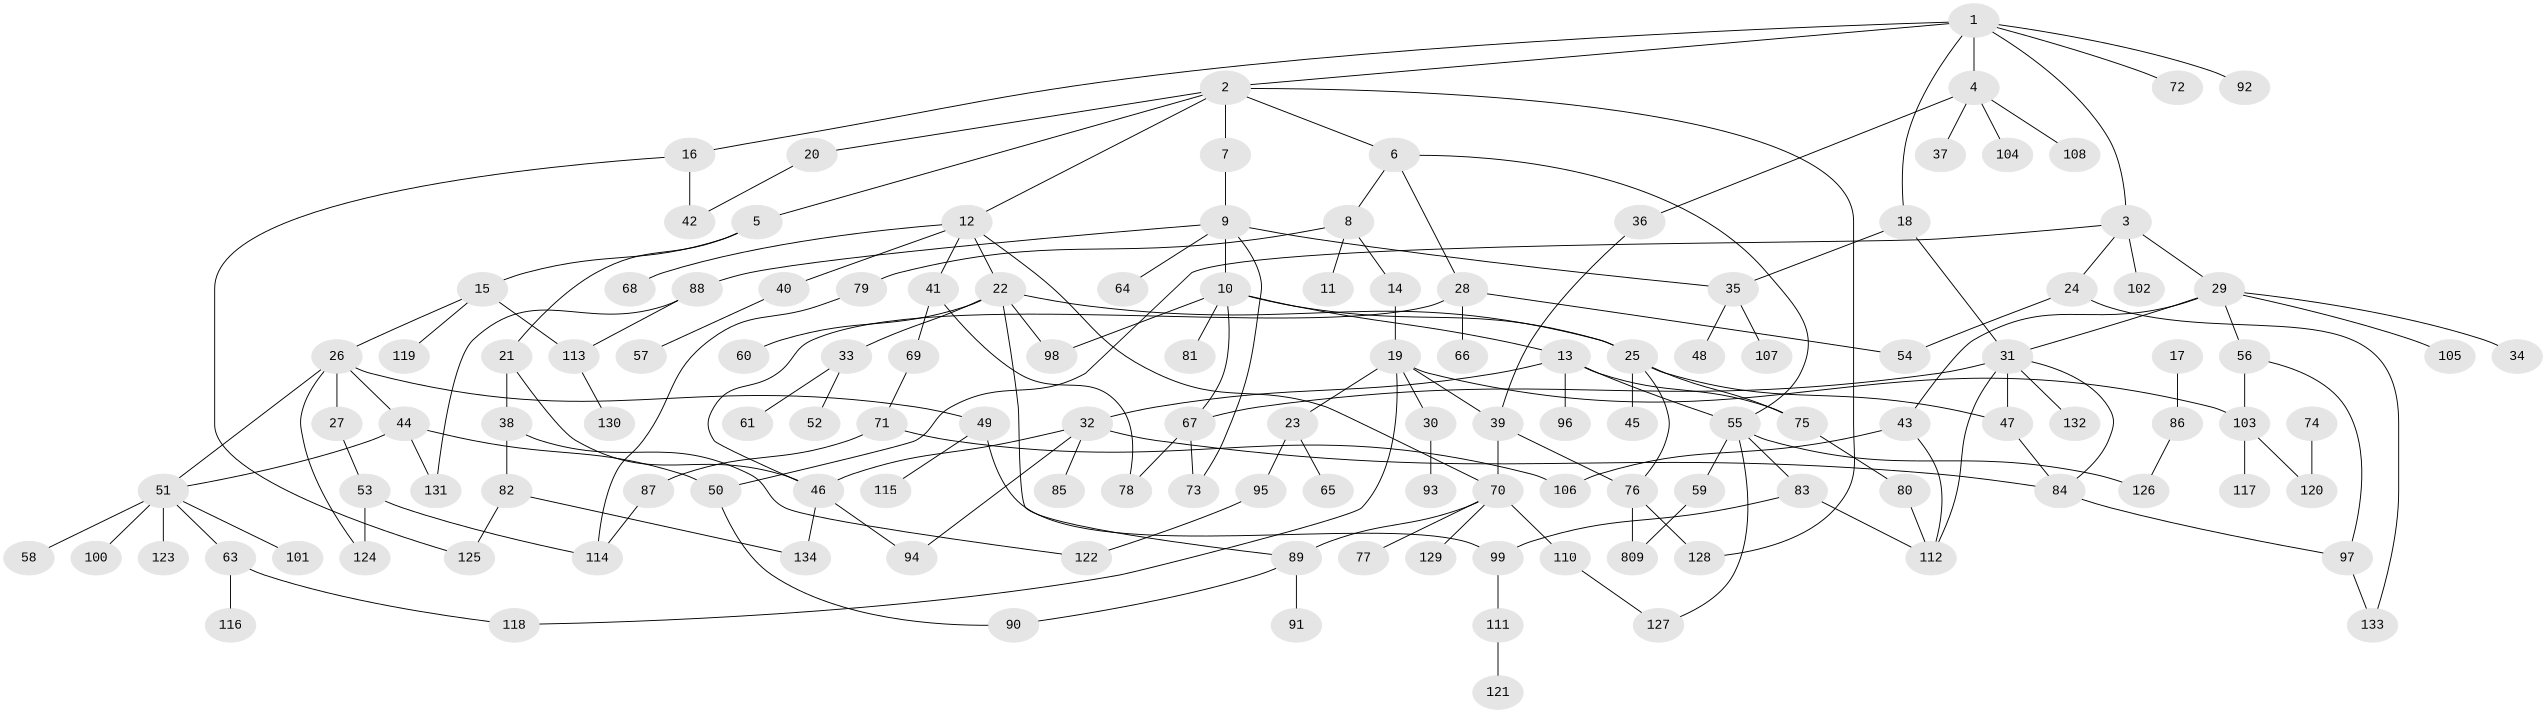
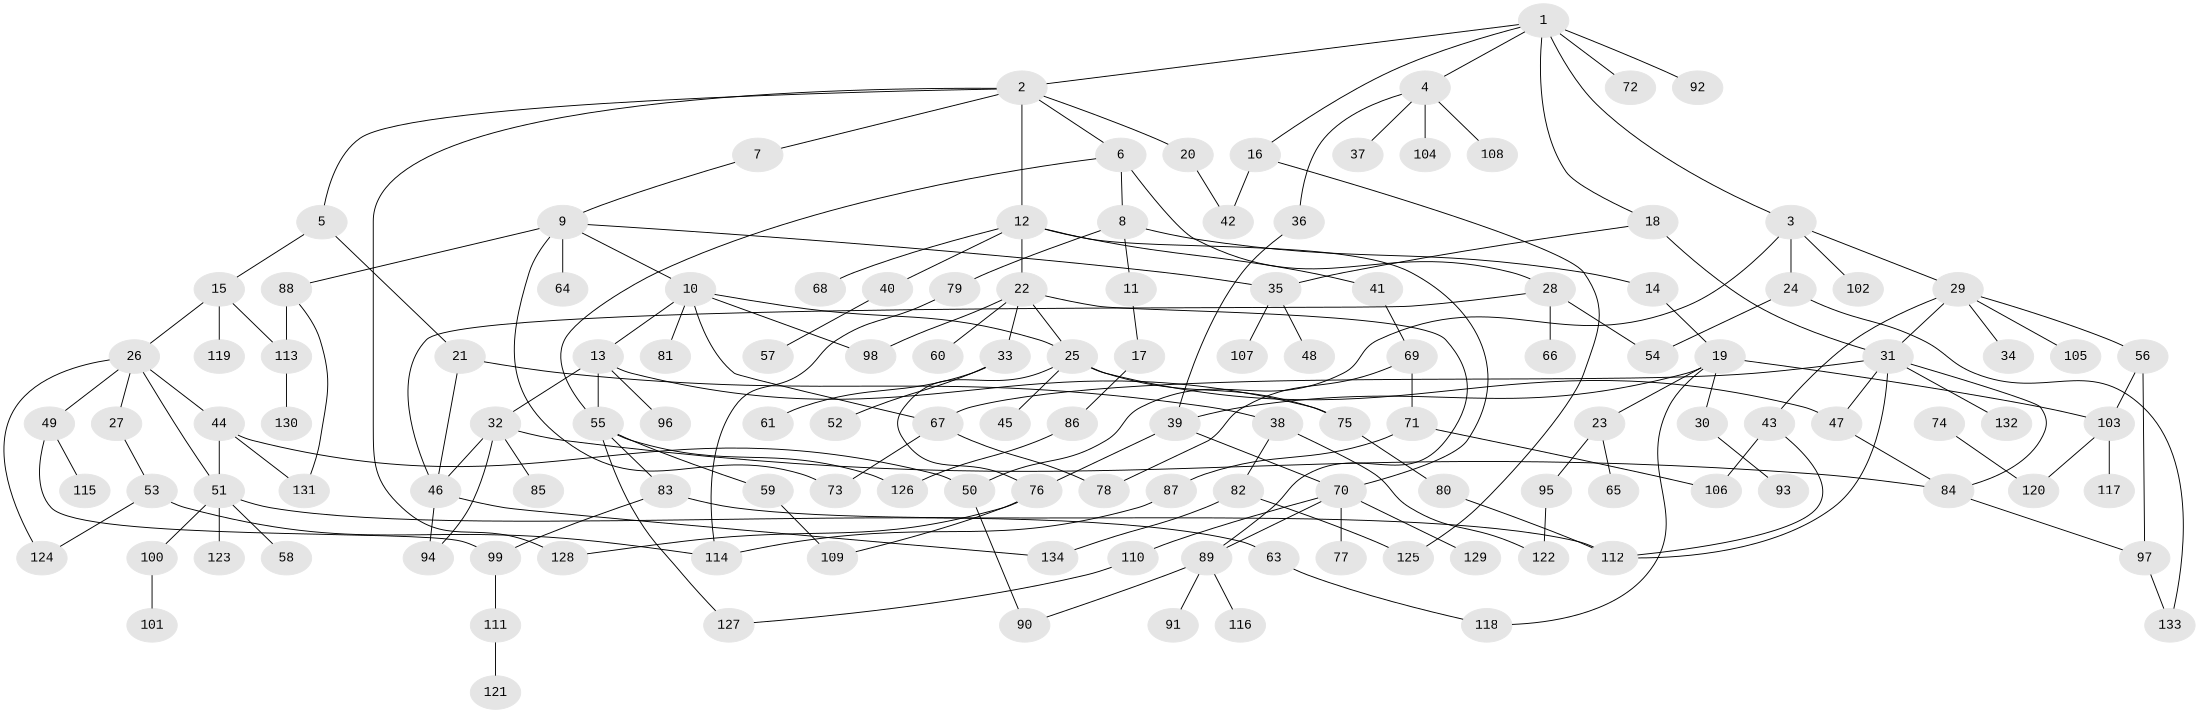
none -> (1135, 323)
(1035, 381) -> (1231, 417)
(230, 525) -> (152, 592)
(1632, 558) -> (832, 558)
(231, 592) -> (1224, 592)
